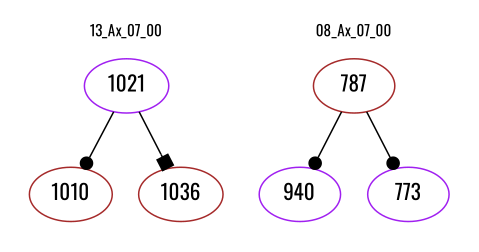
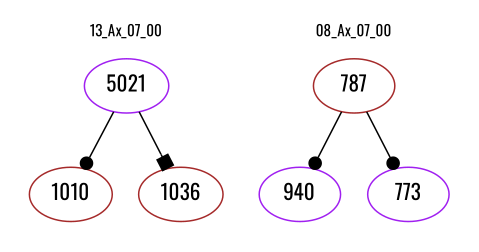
(127, 86) -> (127, 86)
